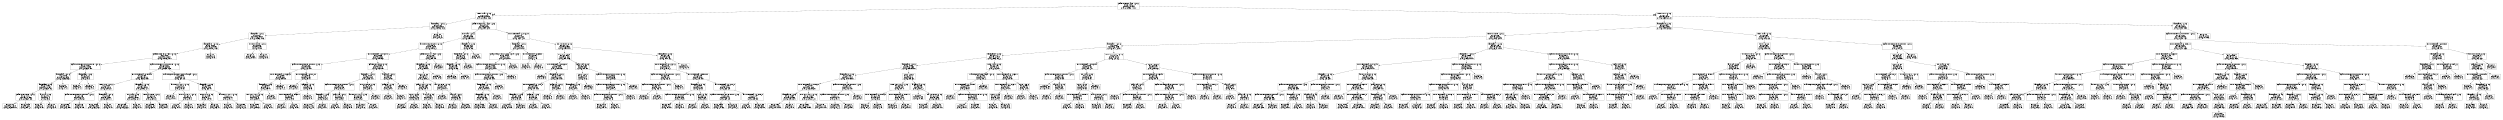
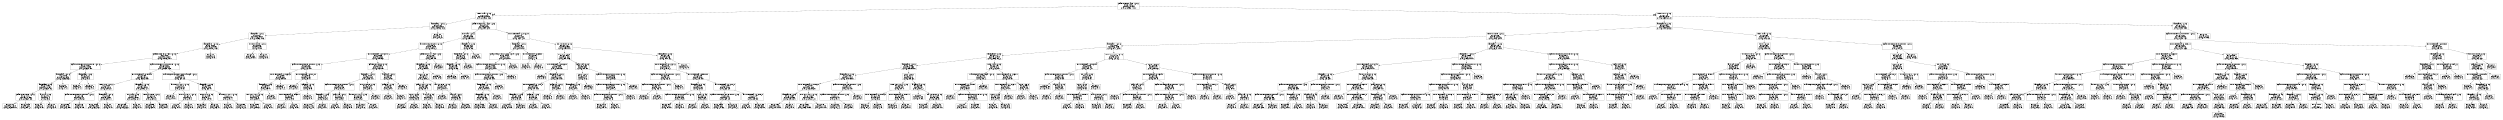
(2317, 106) -> (2317, 106)
